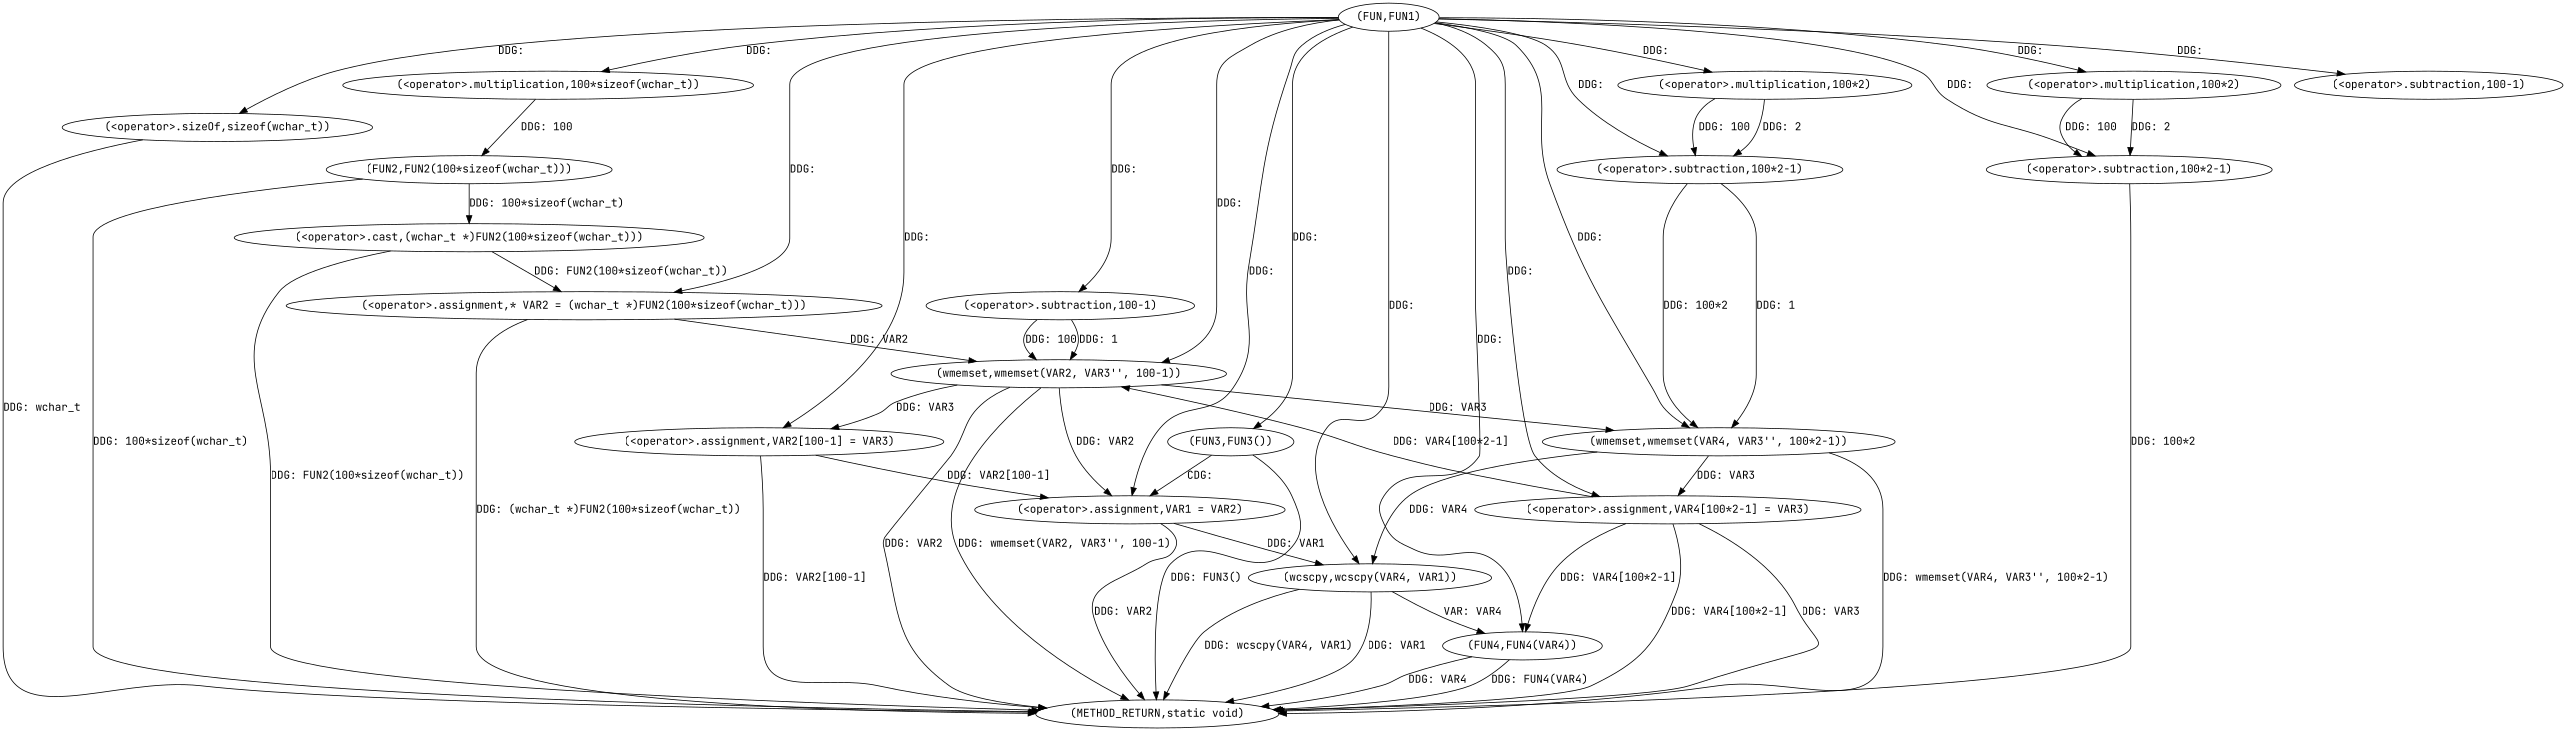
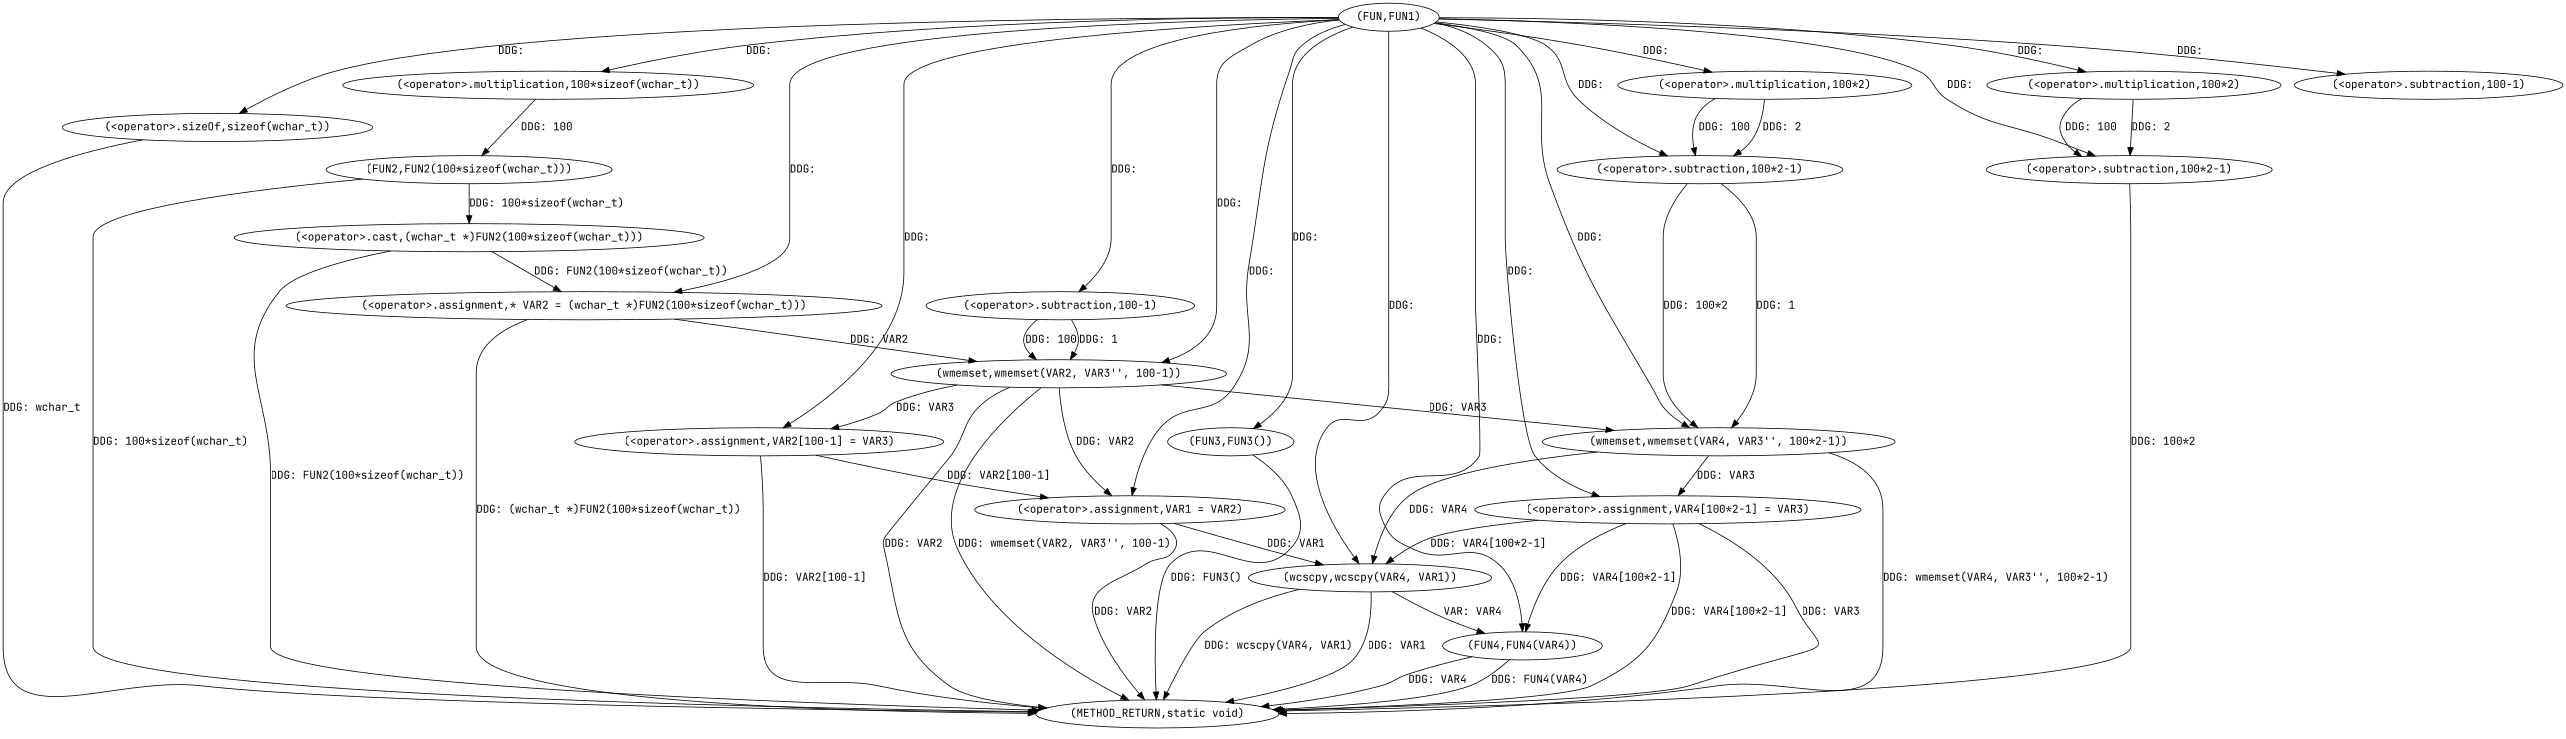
(1360, 446) -> (1462, 530)
(1184, 473) -> none
